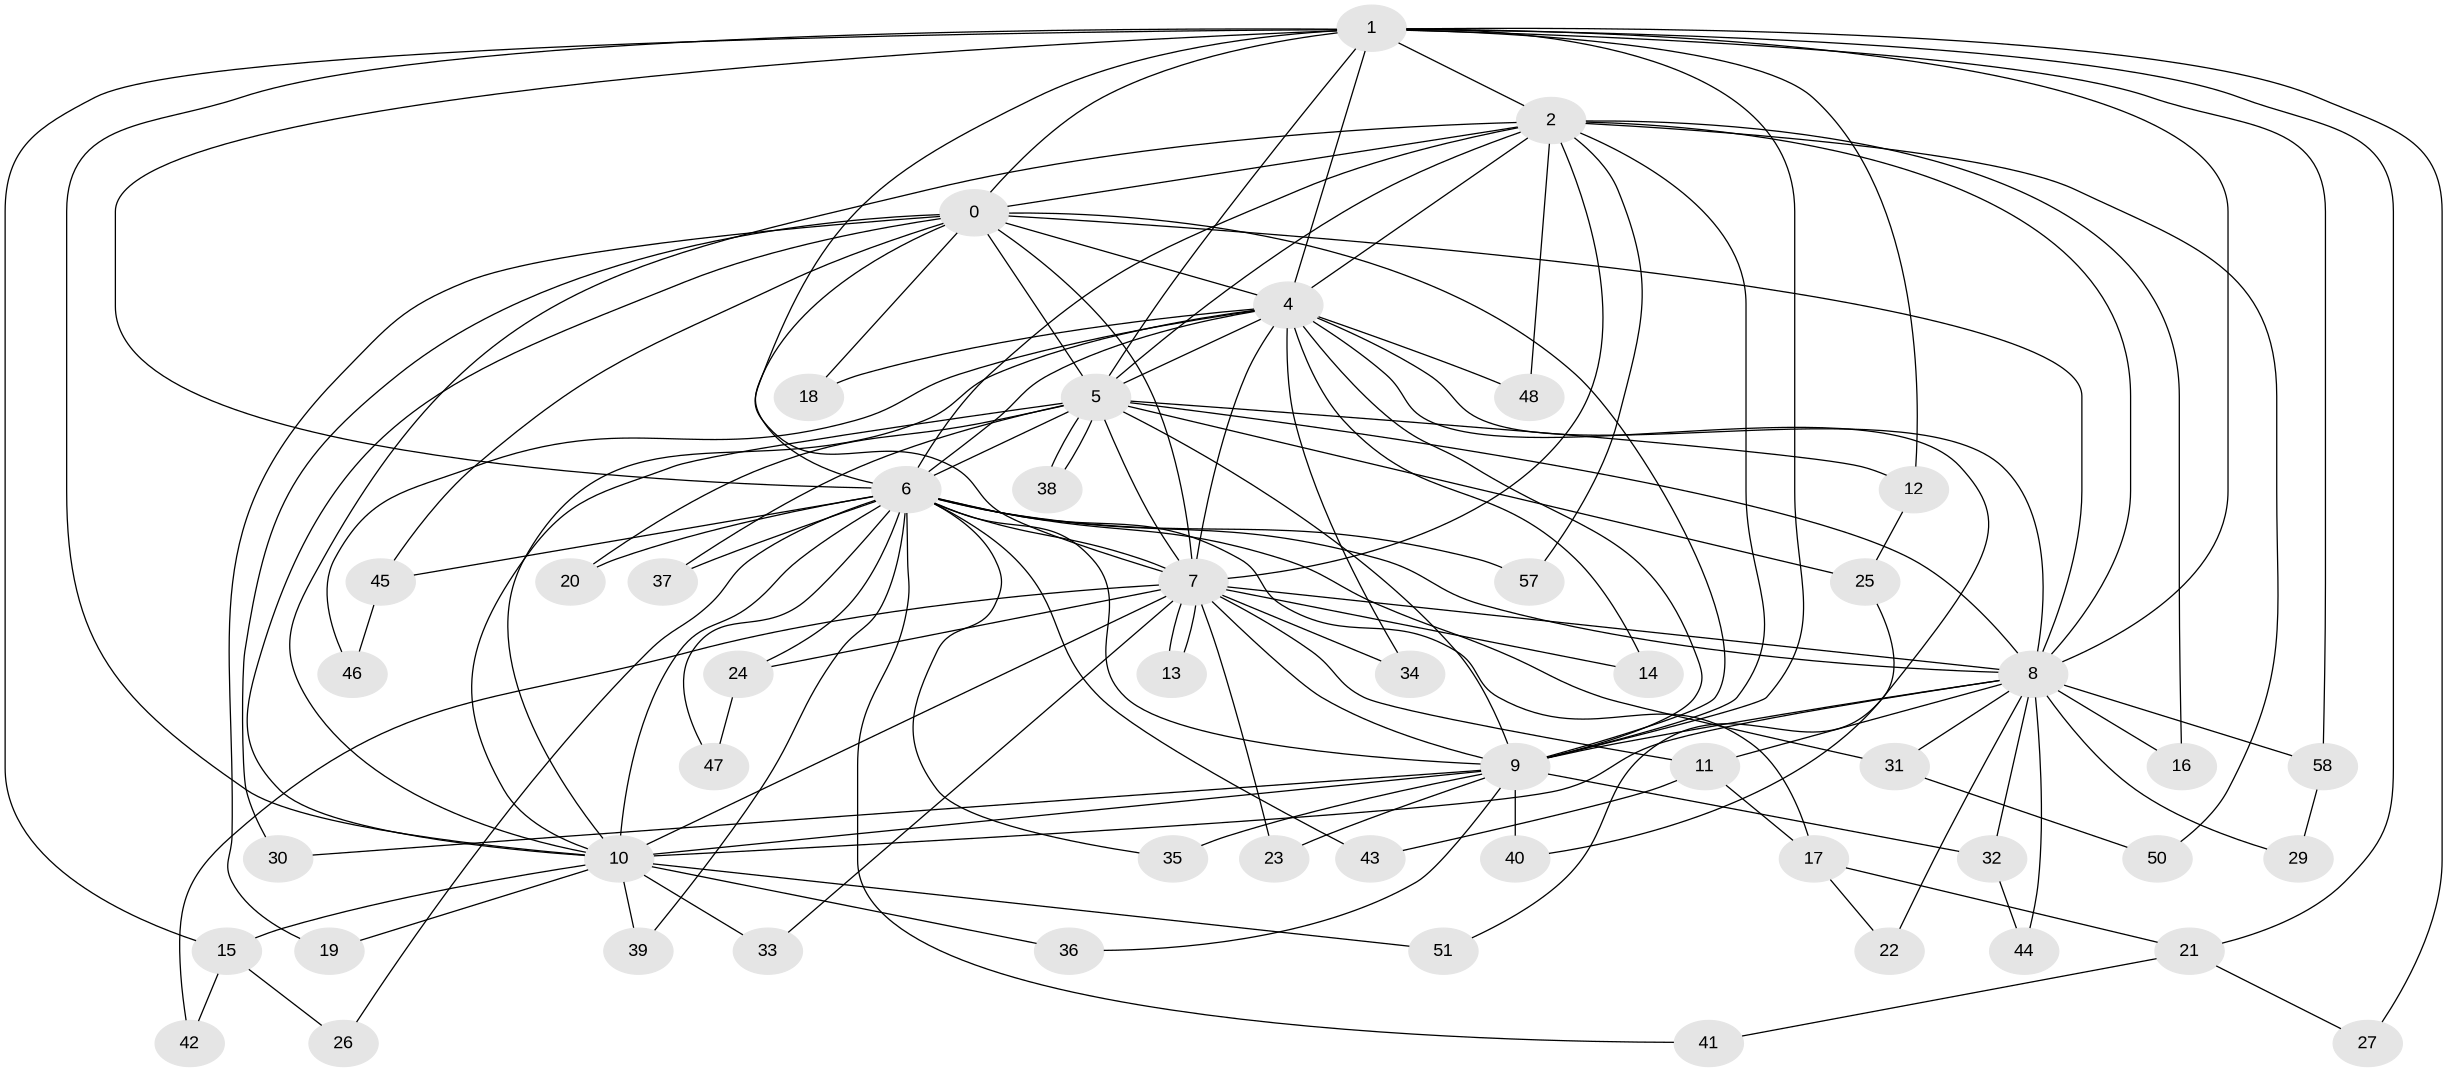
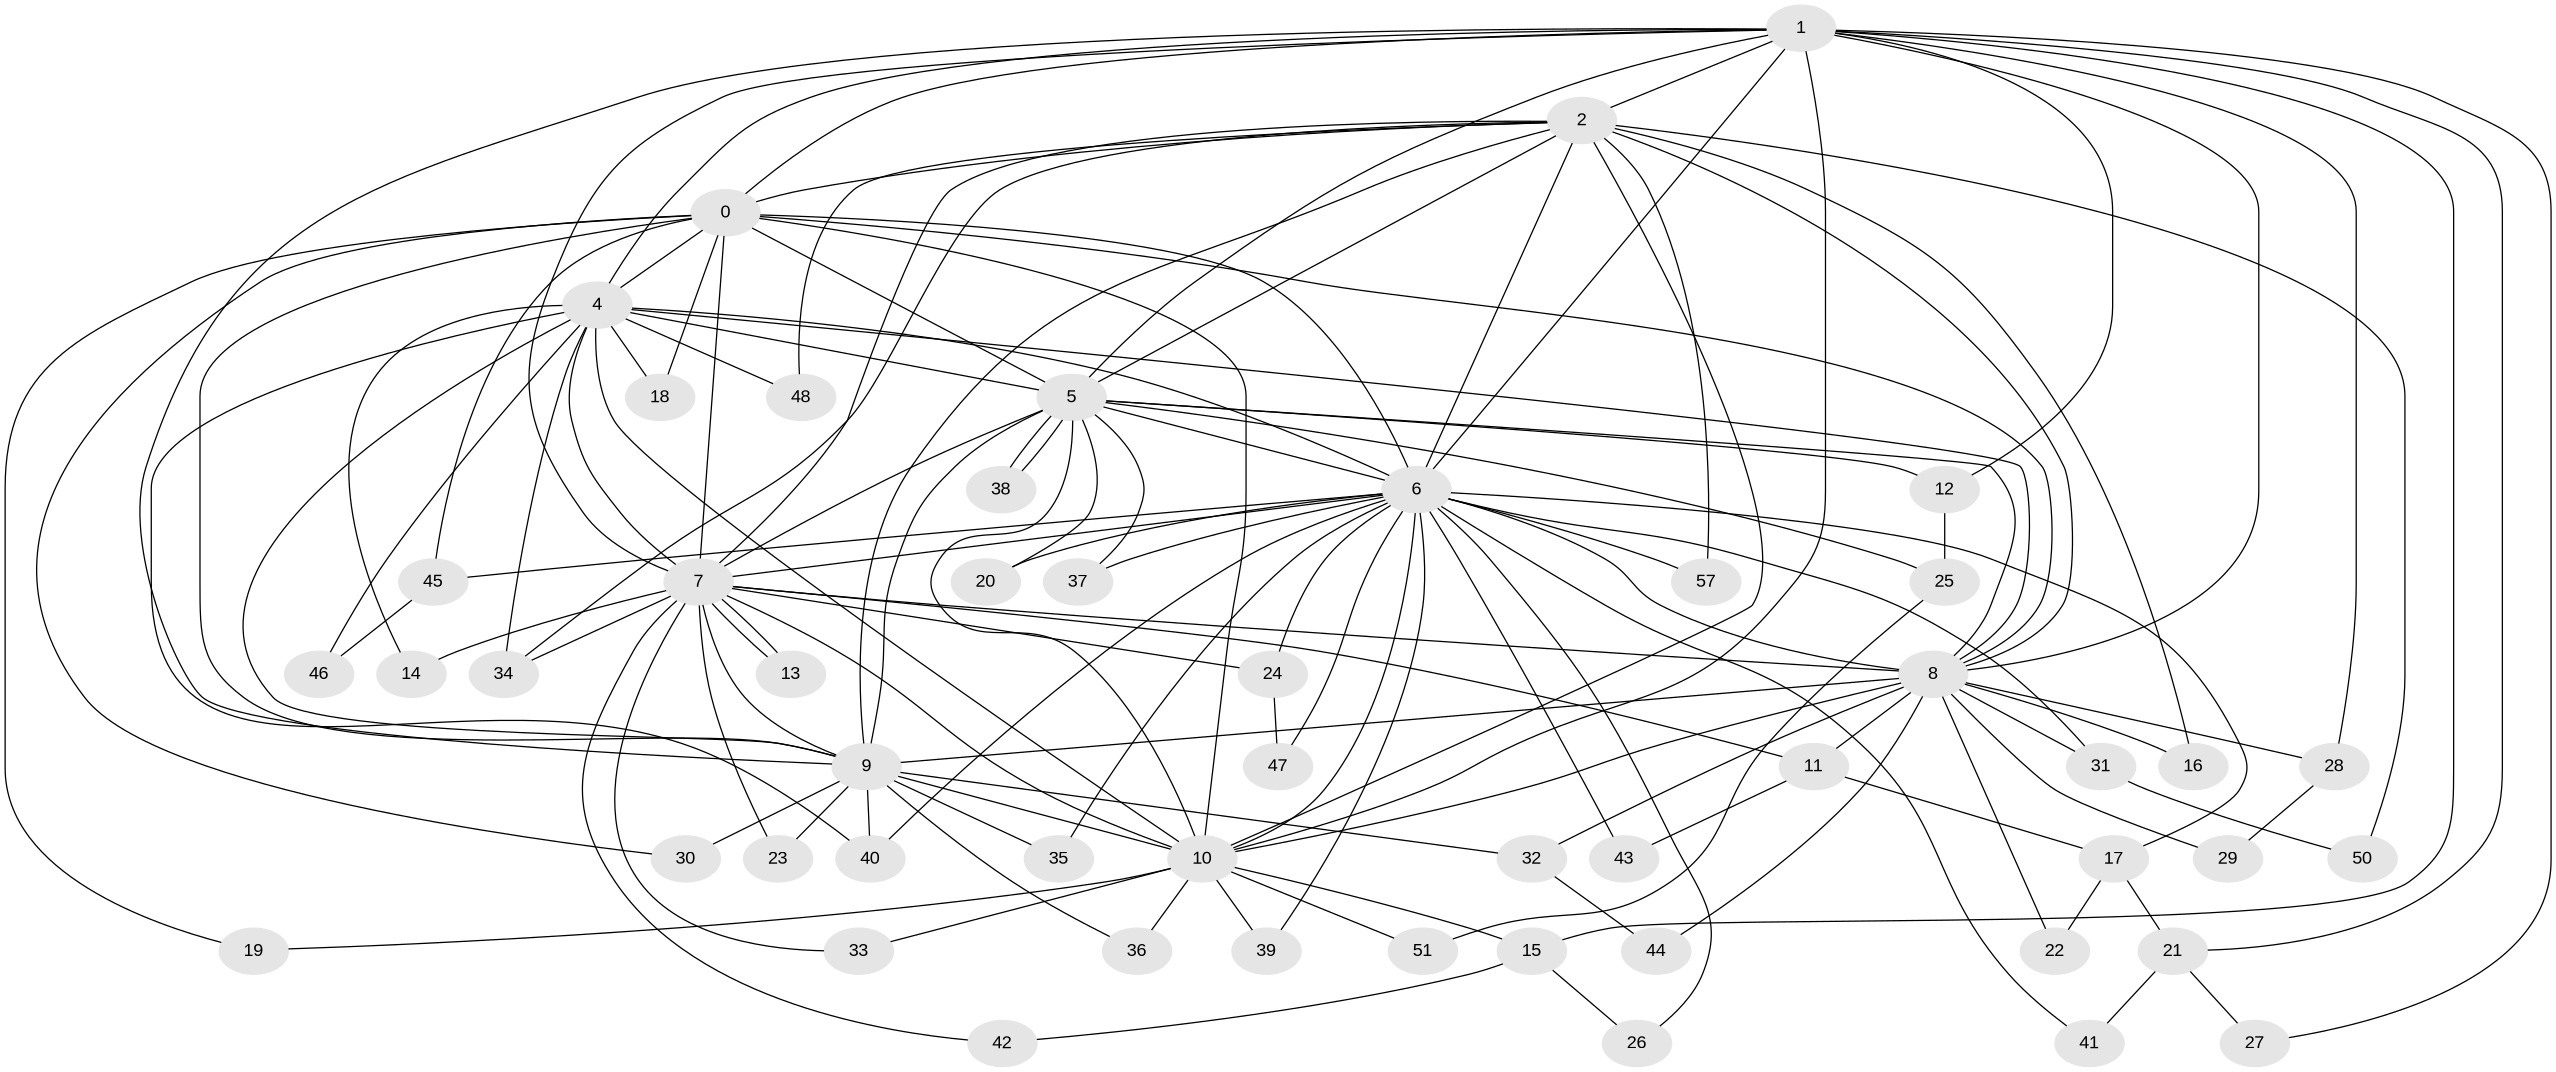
(1420, 213) -> (977, 211)
(1145, 710) -> (1168, 606)
(2323, 767) -> (2334, 767)
